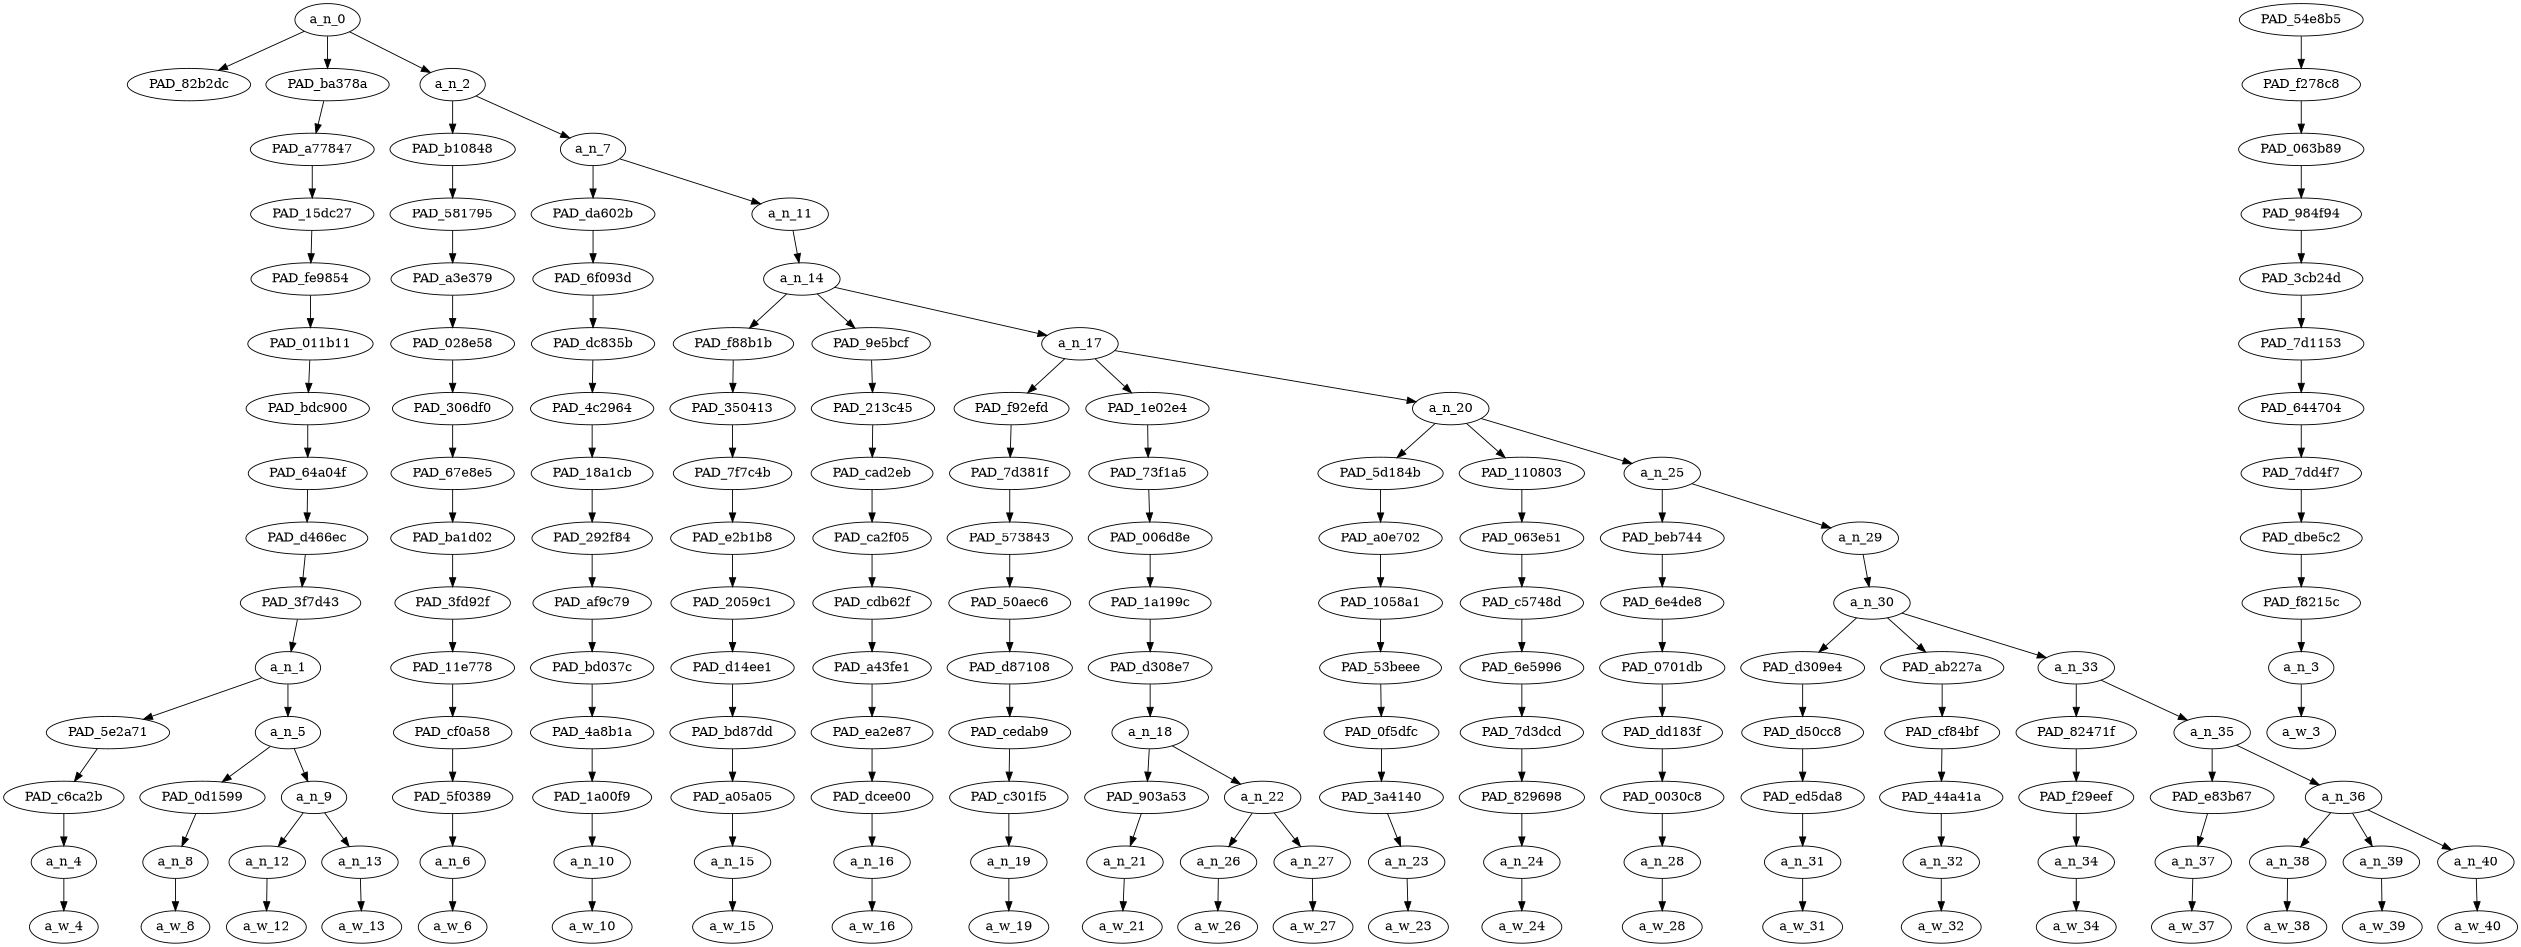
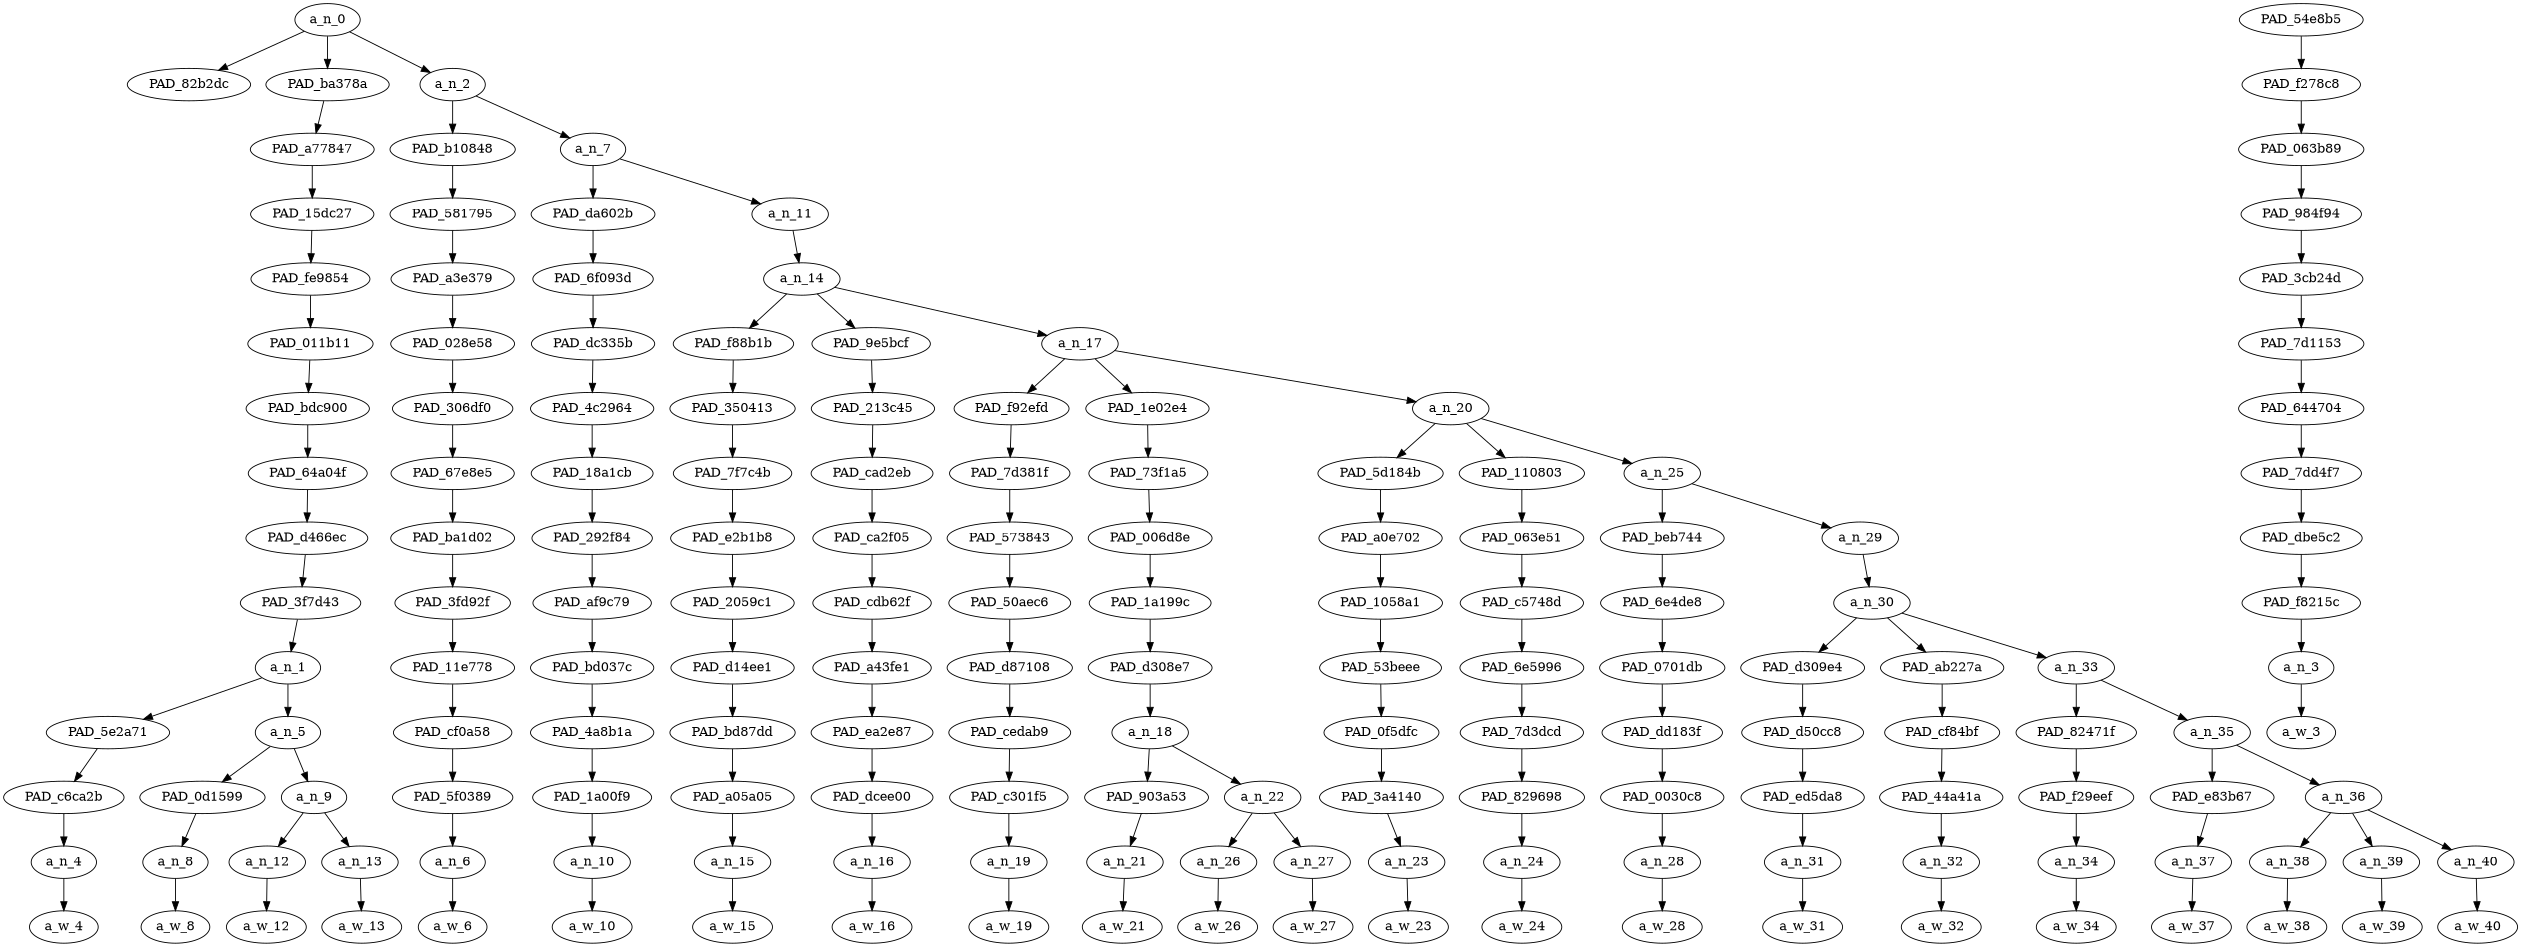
(593, 344) -> (593, 344)
